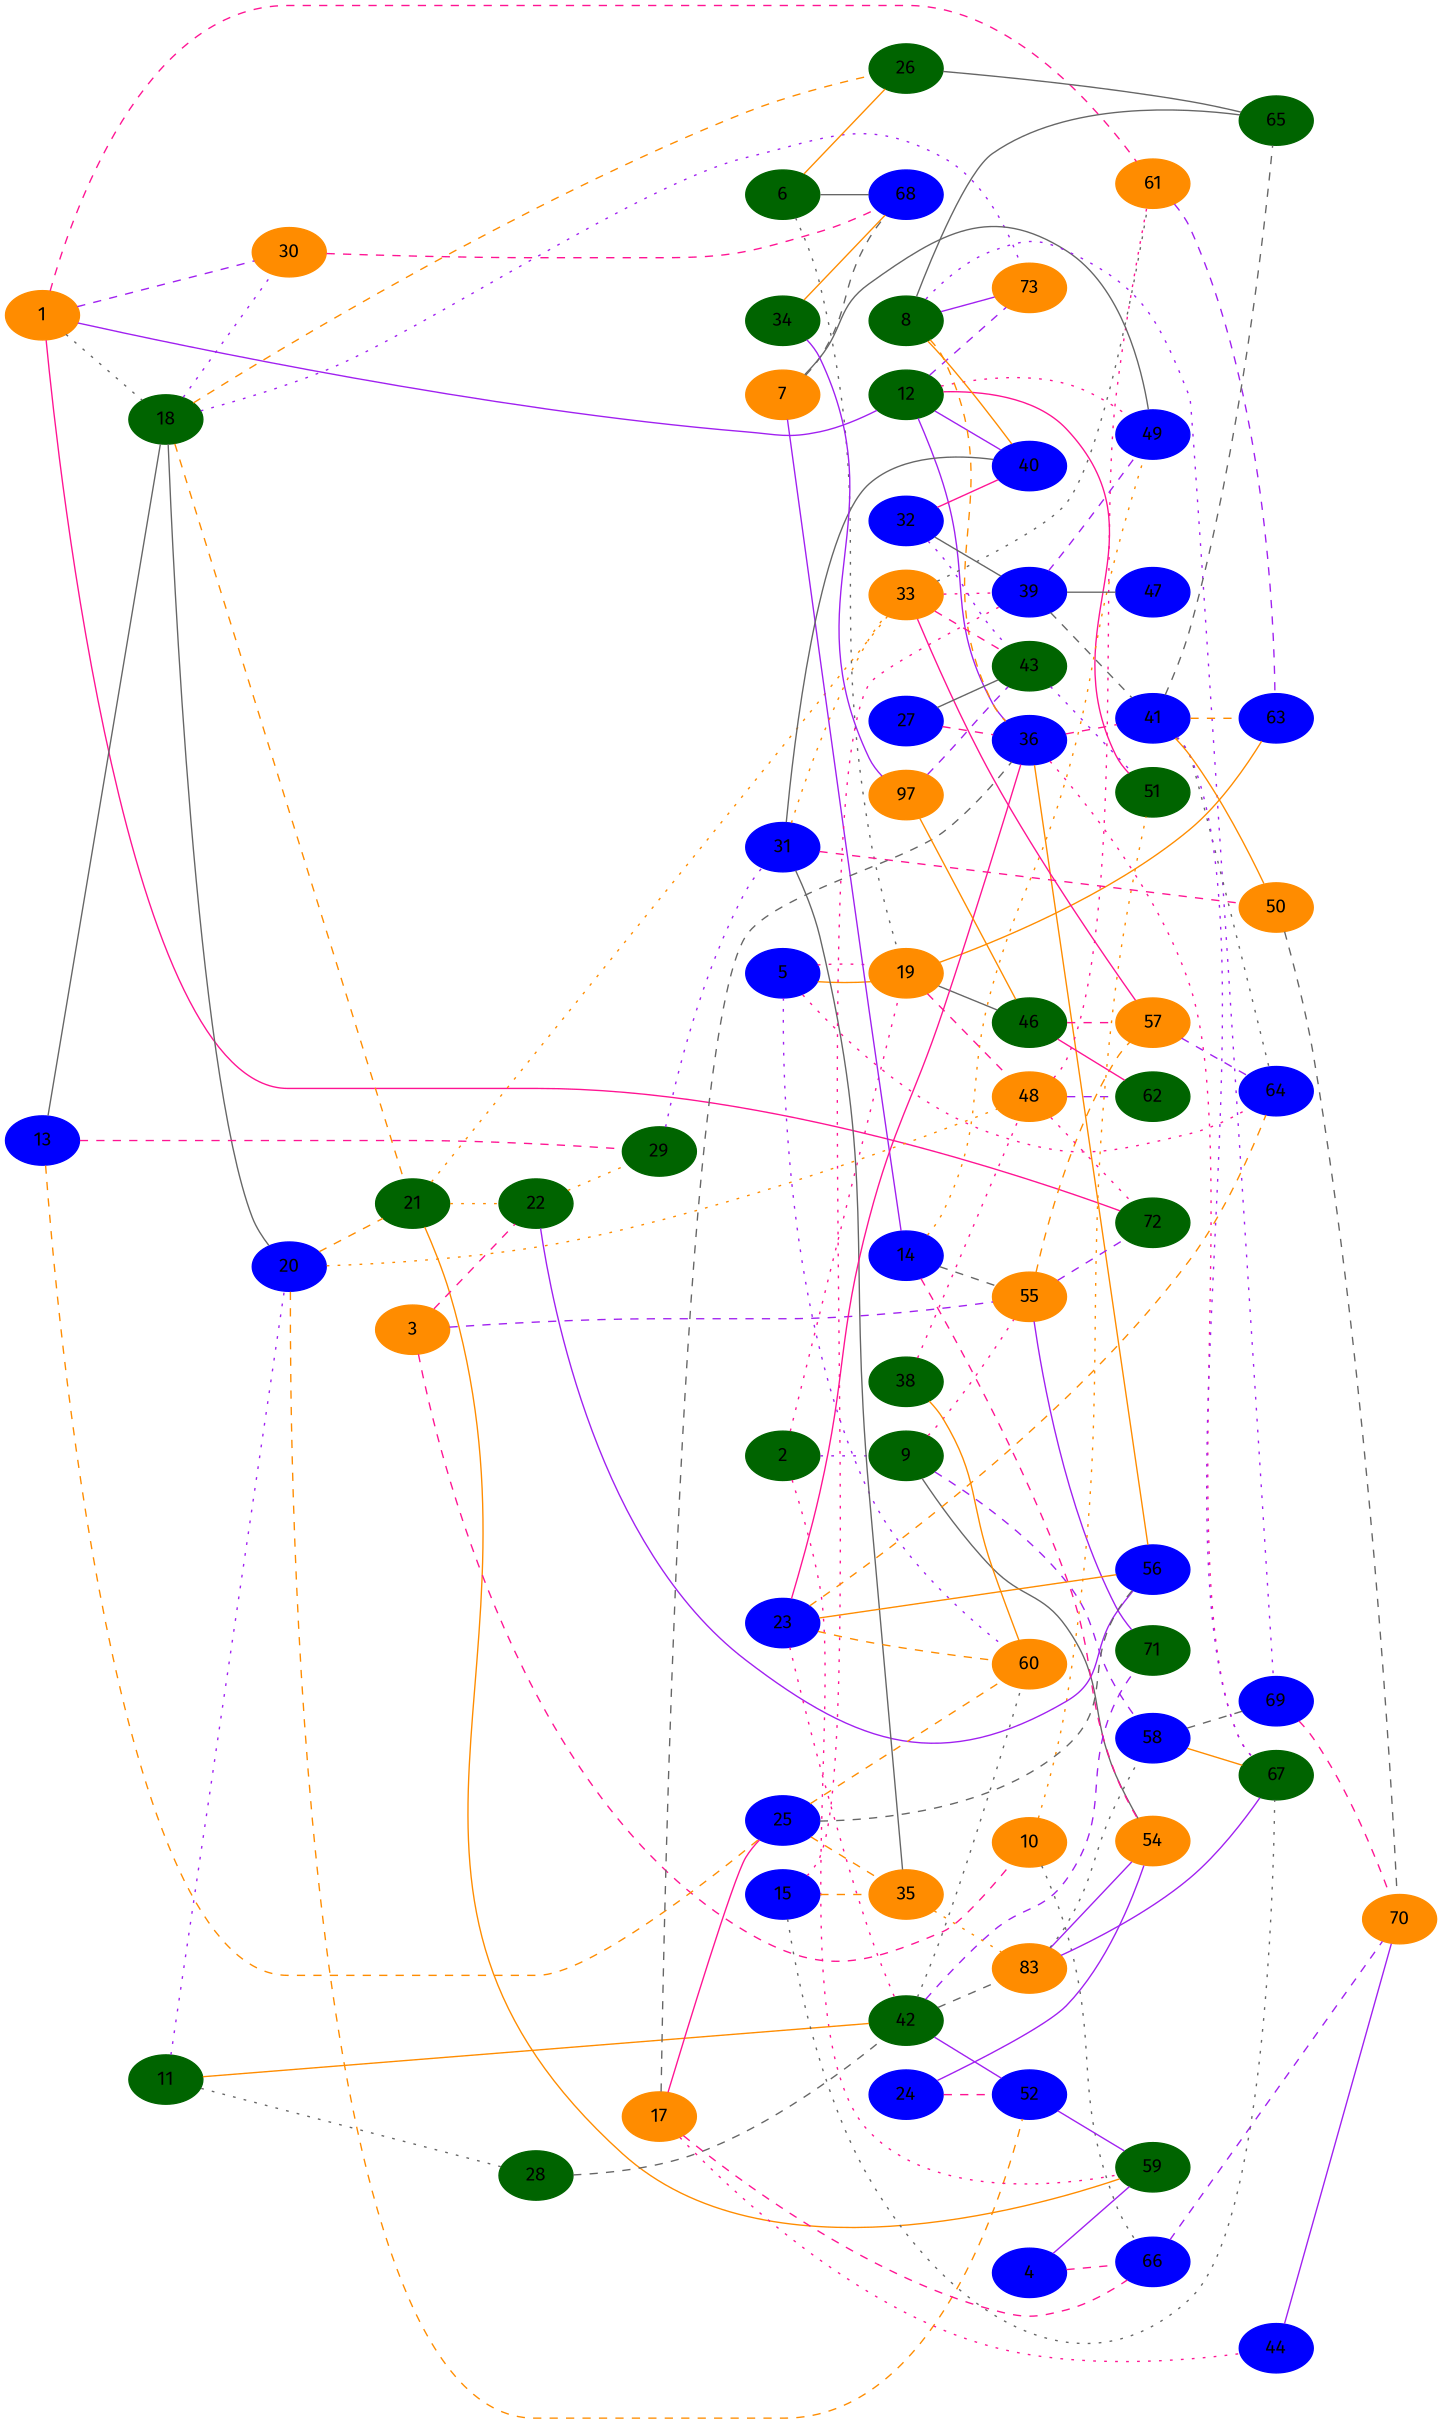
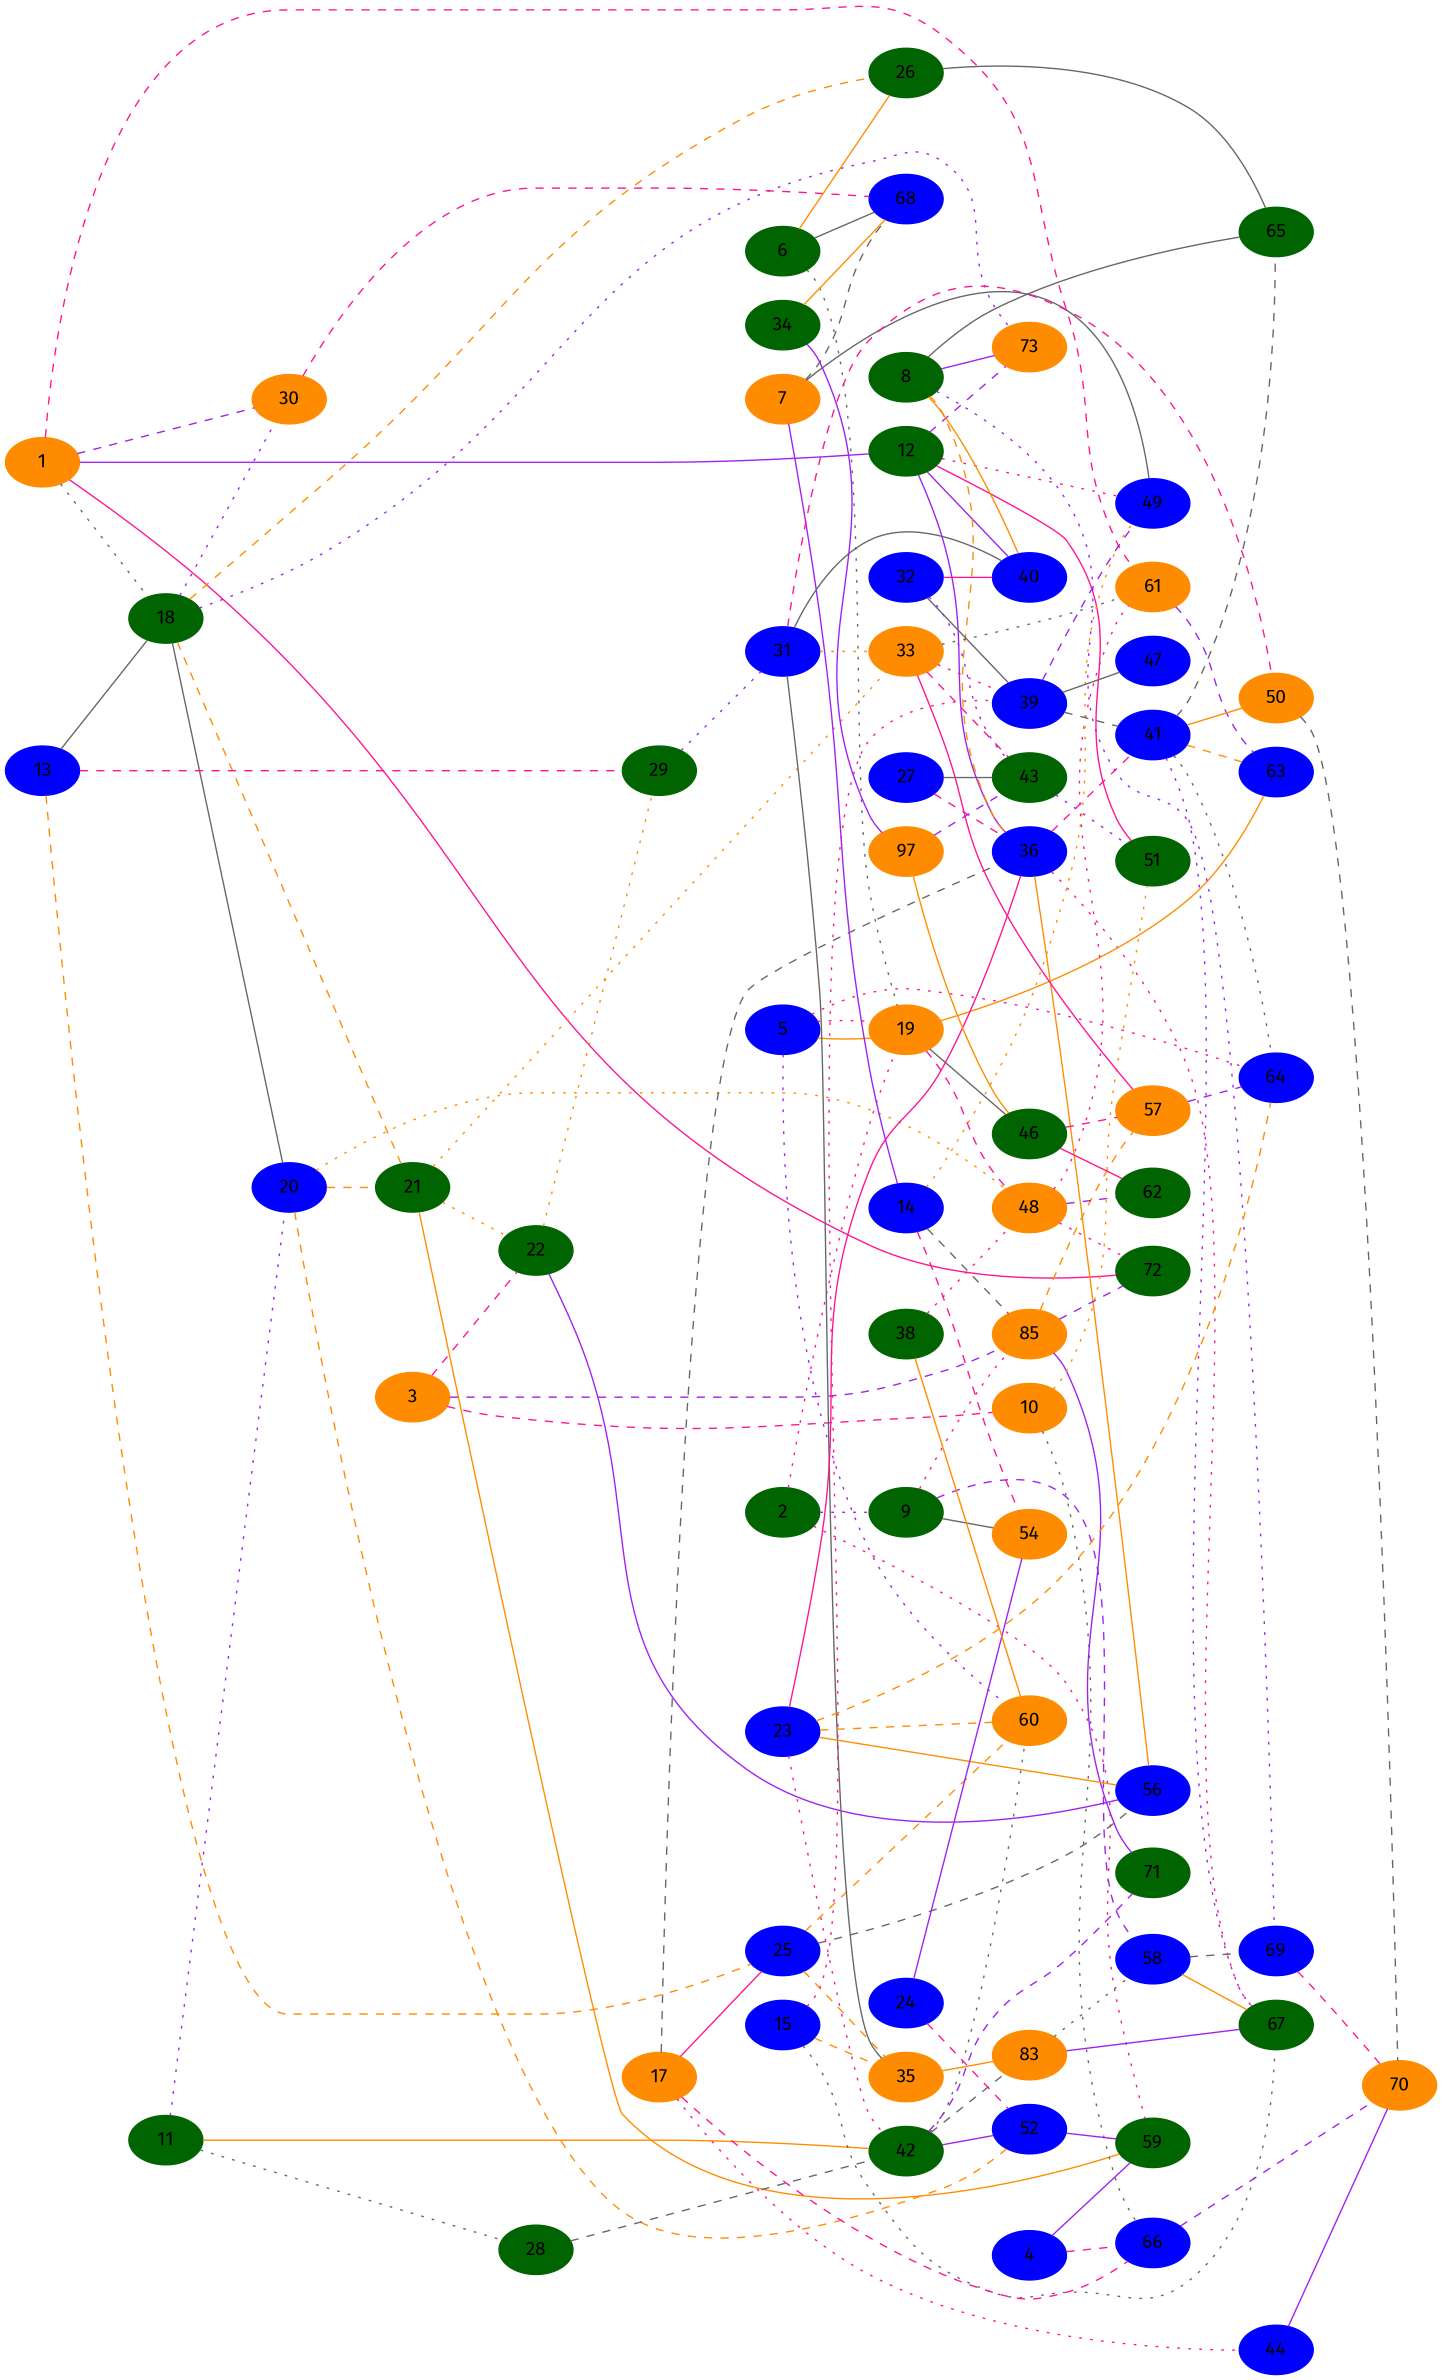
(1029, 1297) -> (1029, 1334)
(1091, 1905) -> none
(968, 1932) -> (978, 2064)
